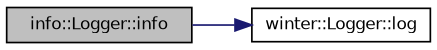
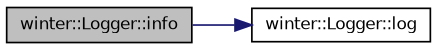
(99, 25) -> (99, 25)
